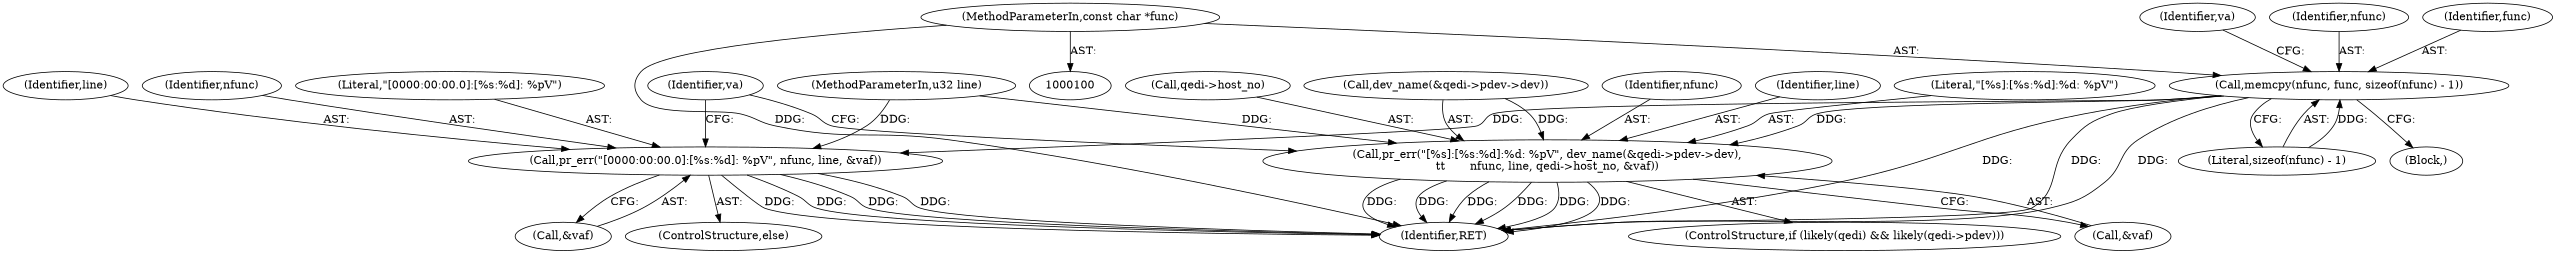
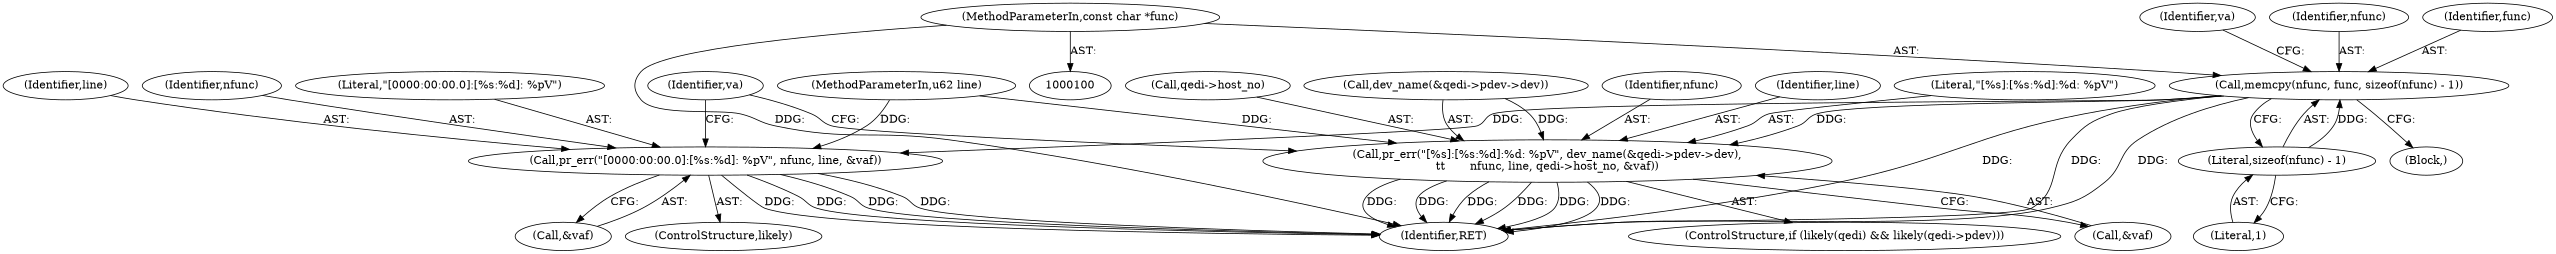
(897, 86) -> (897, 86)
(724, 236) -> (724, 236)
none -> (2238, 236)
